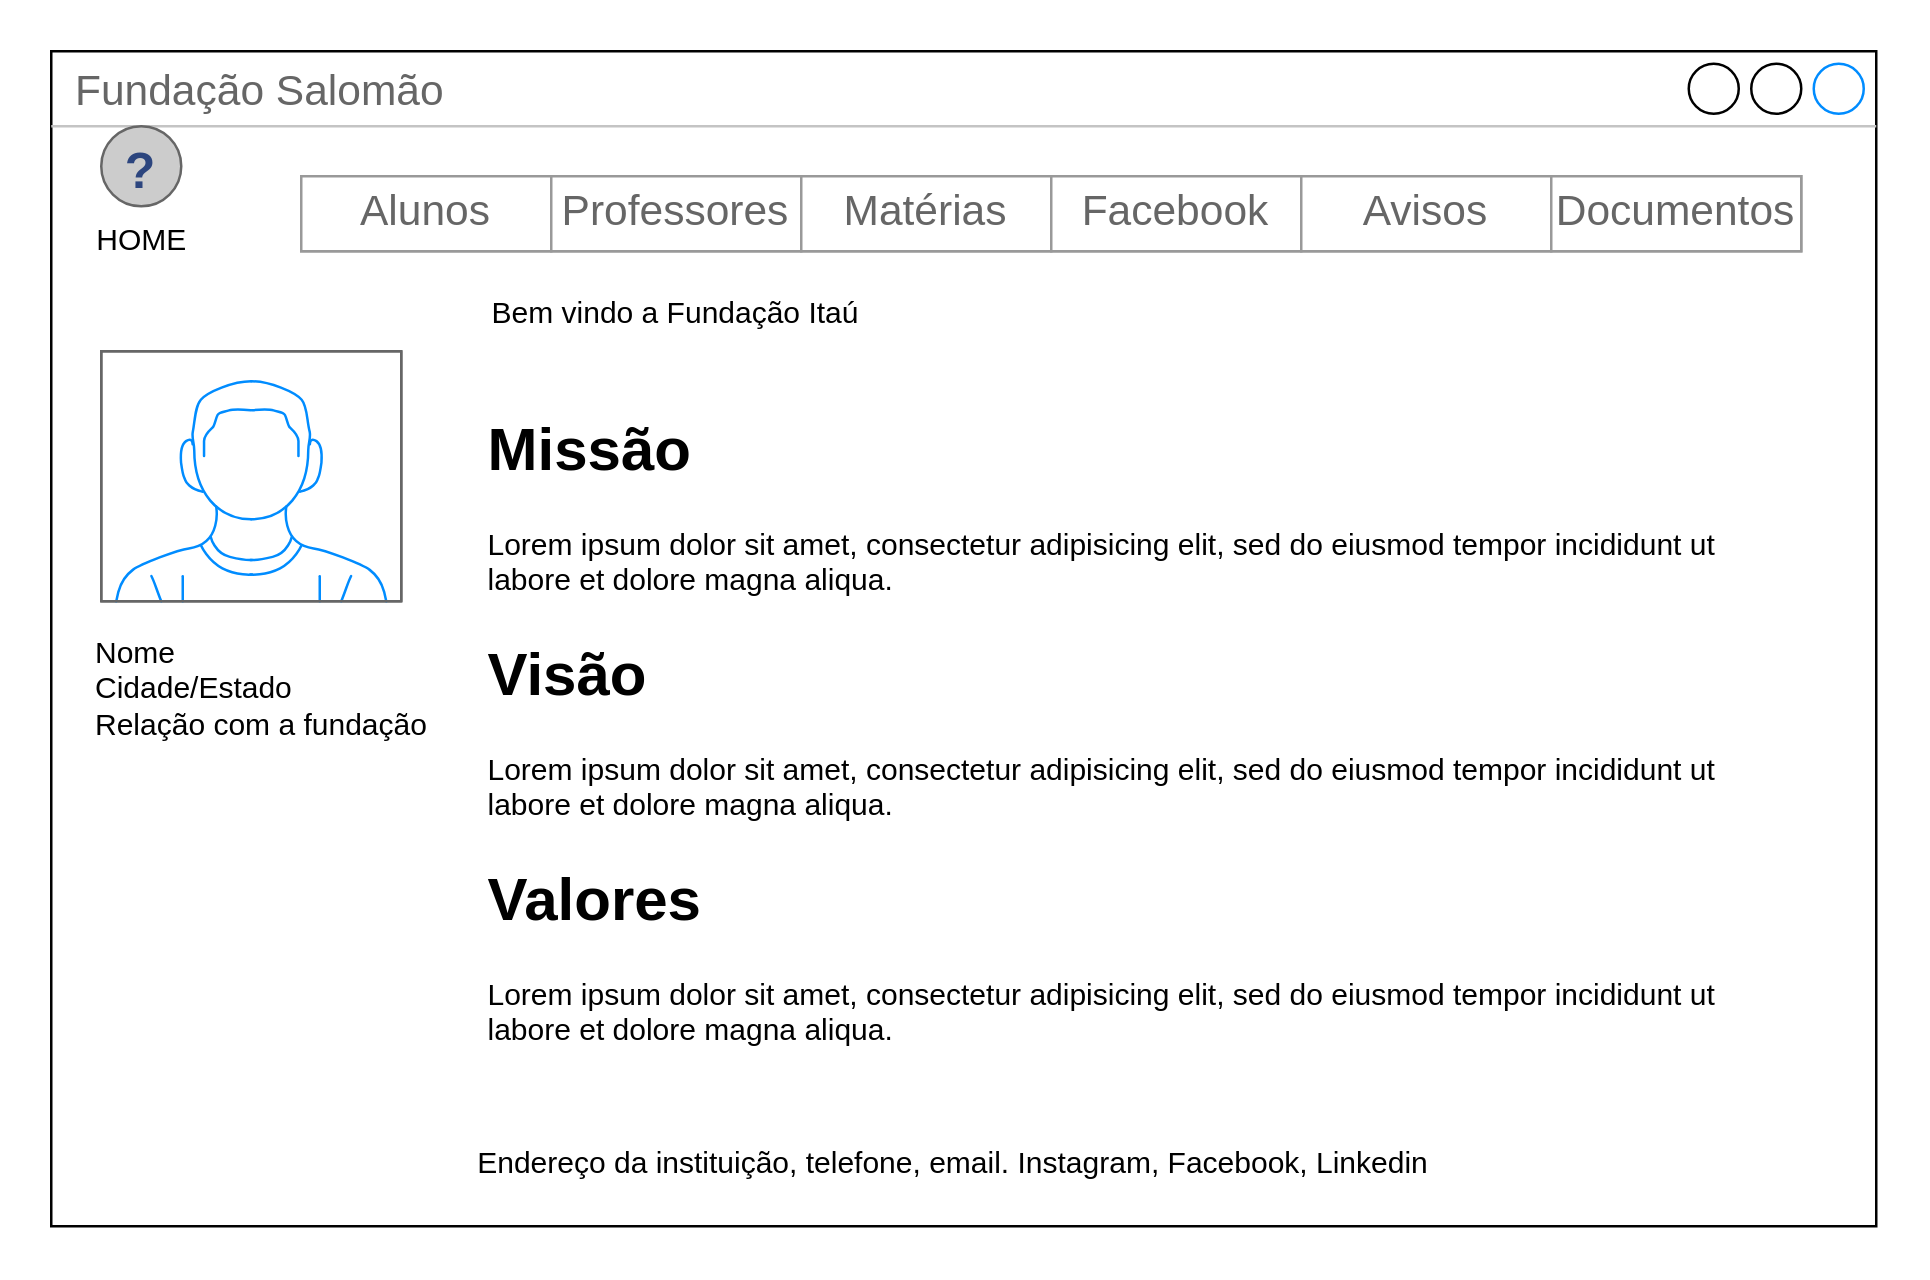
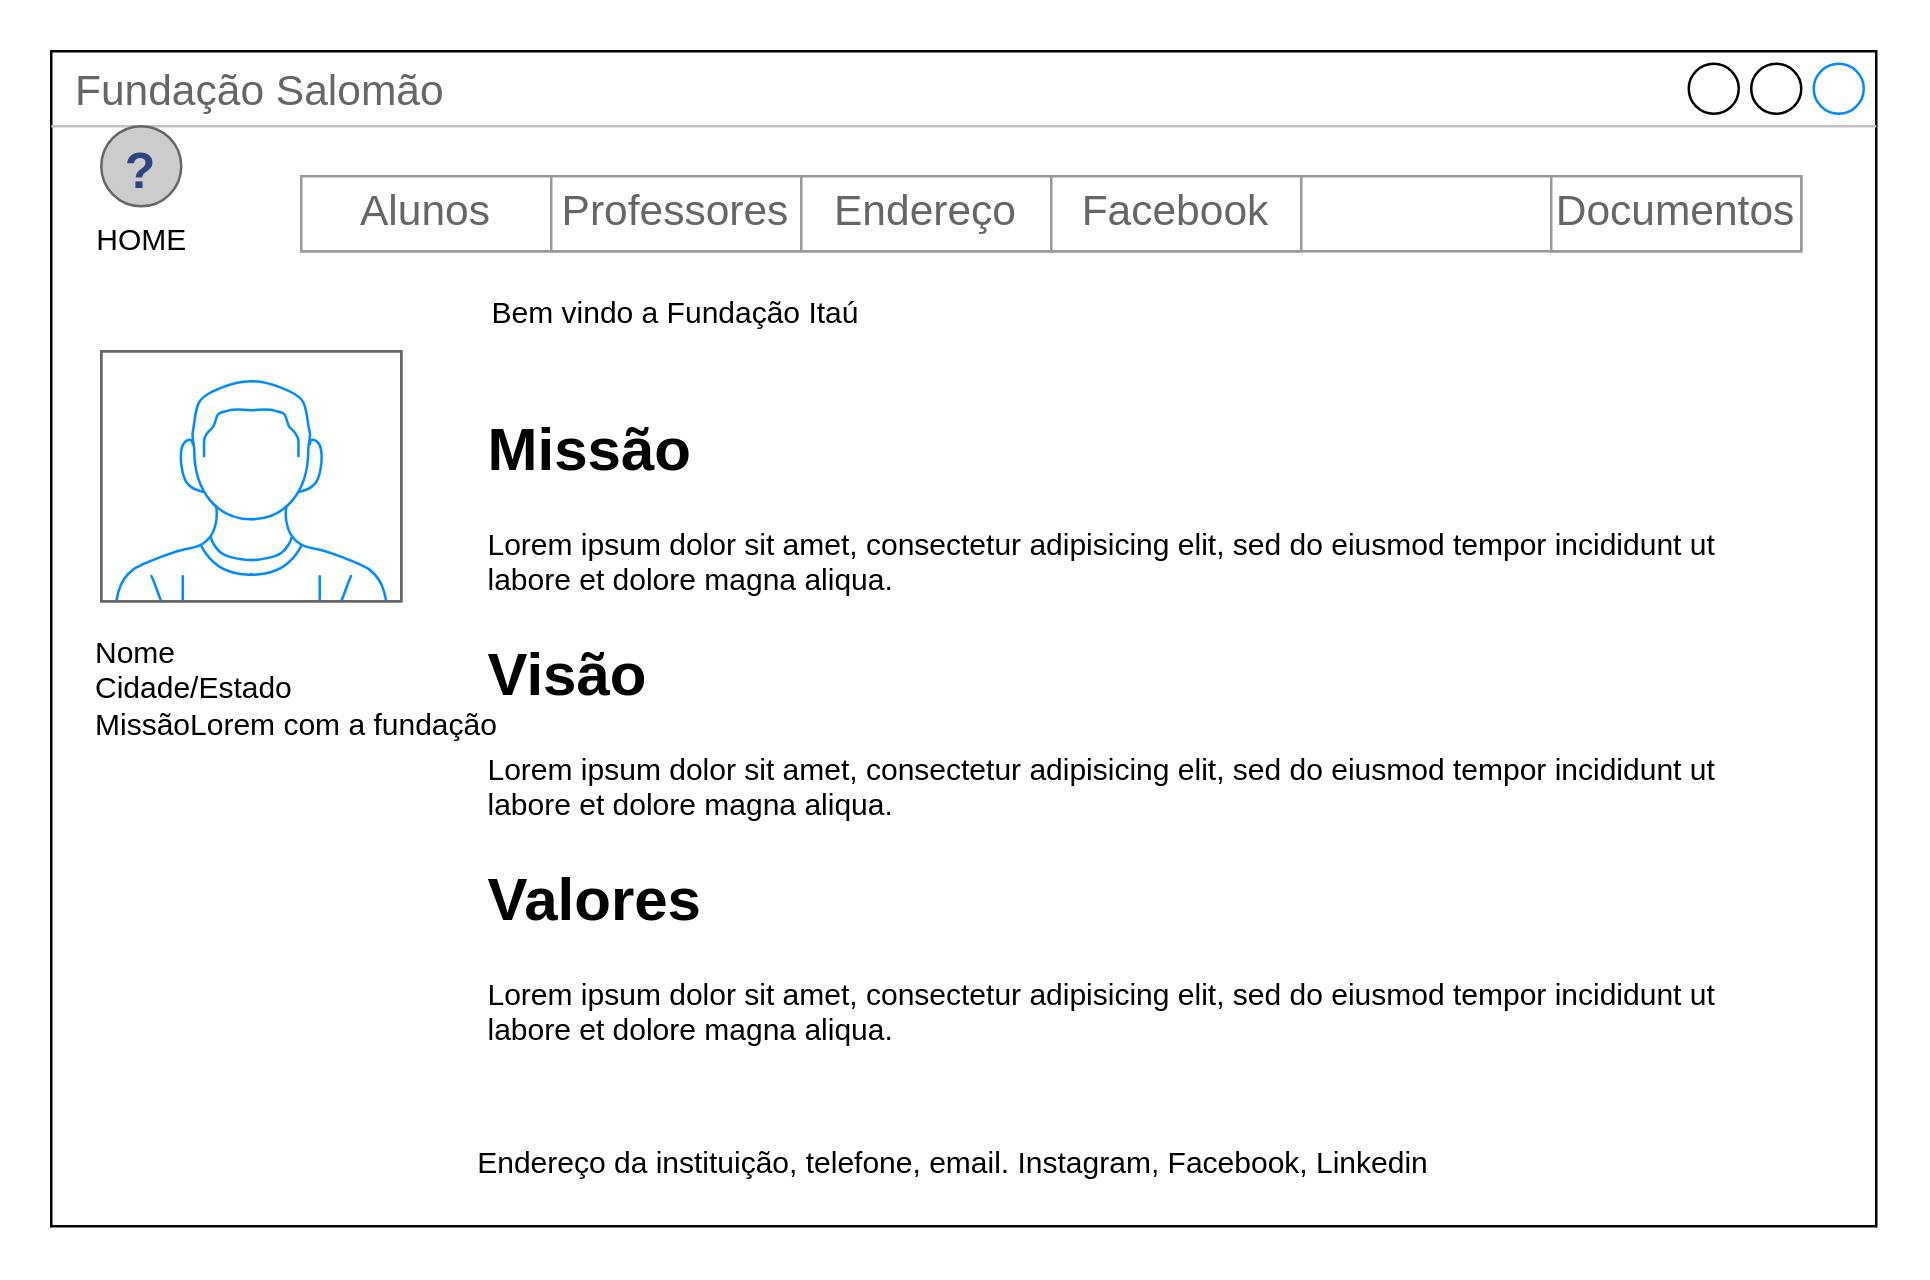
(926, 214) -> (926, 214)
(1426, 214) -> none
(265, 689) -> (299, 689)
